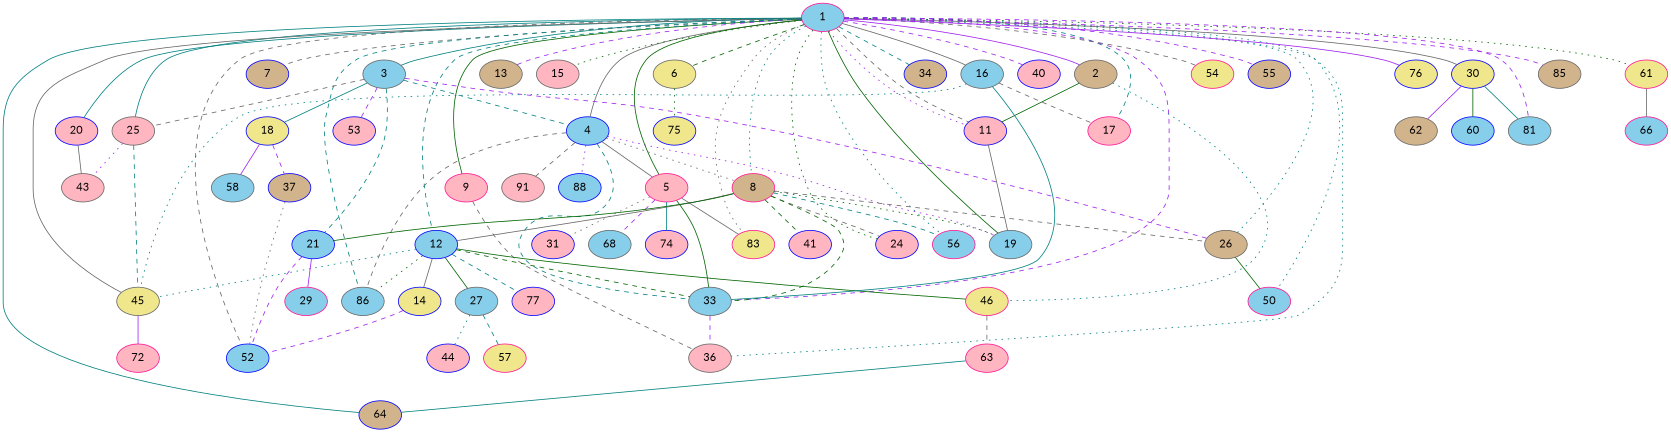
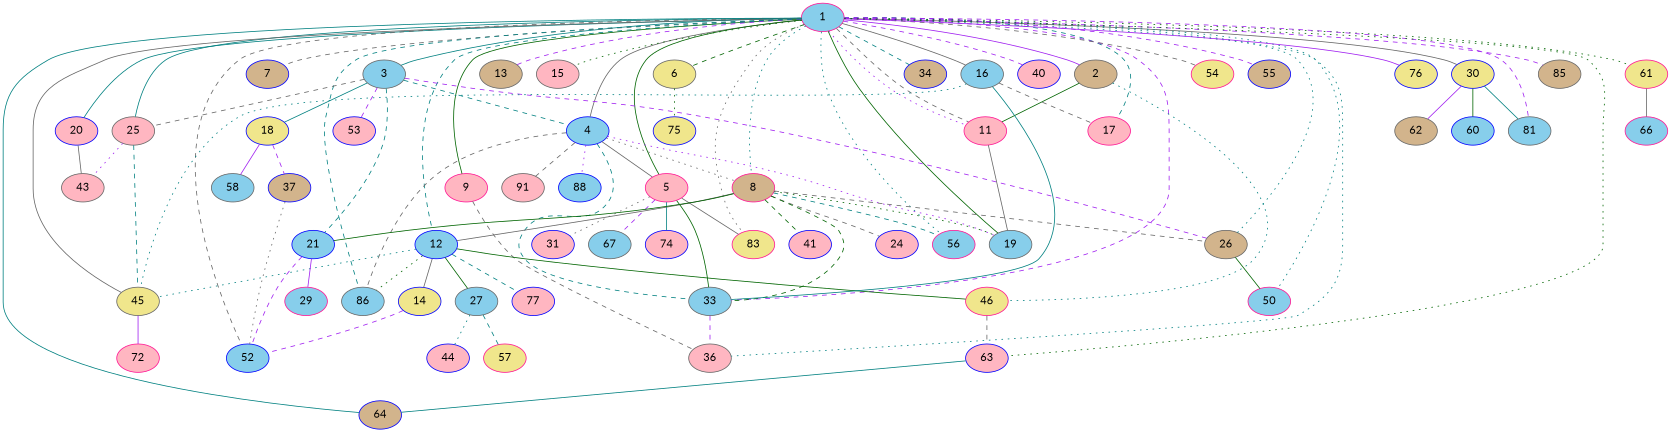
(985, 131) -> (985, 131)
(797, 152) -> (1604, 84)
(610, 245) -> (610, 245)
(573, 274) -> none
(987, 358) -> (987, 358)
